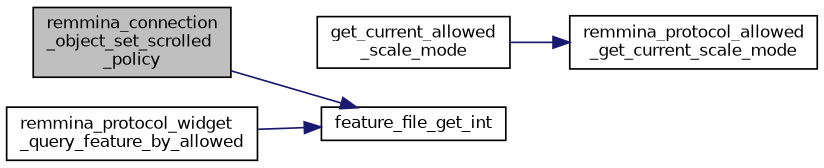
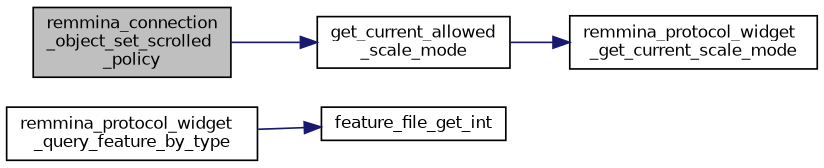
(694, 42) -> (694, 42)
(286, 87) -> (265, 42)
(132, 134) -> (132, 134)
